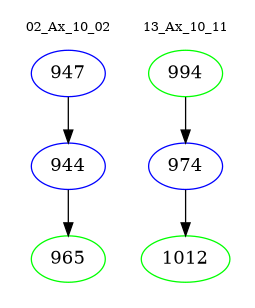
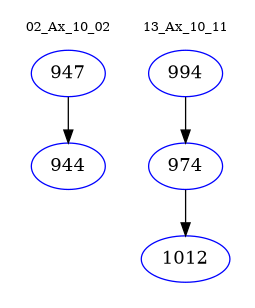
(186, 73) -> (186, 73)
(68, 259) -> none
(186, 259) -> (186, 259)
